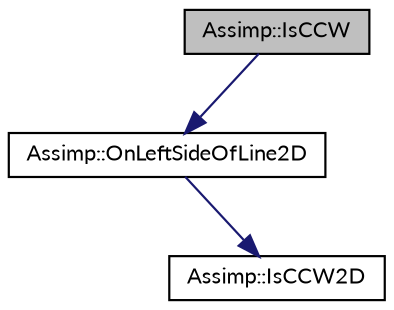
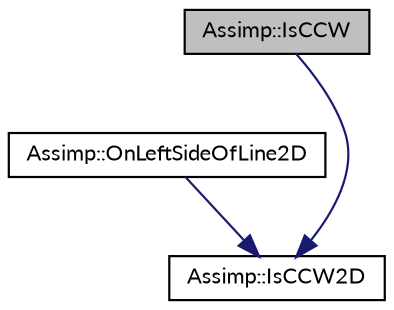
(230, 85) -> (347, 144)
